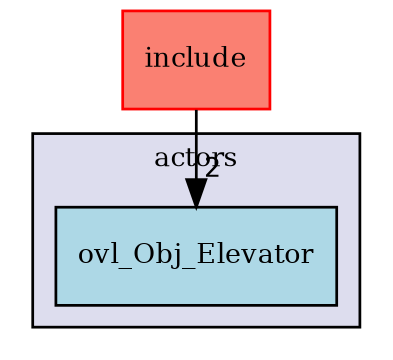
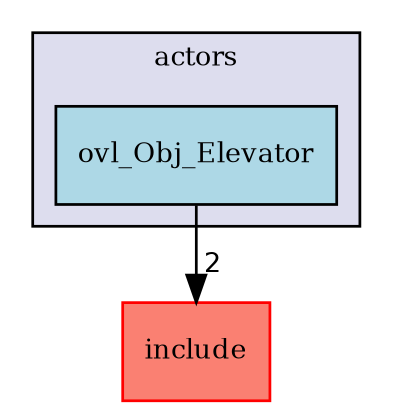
(196, 150) -> (196, 244)
